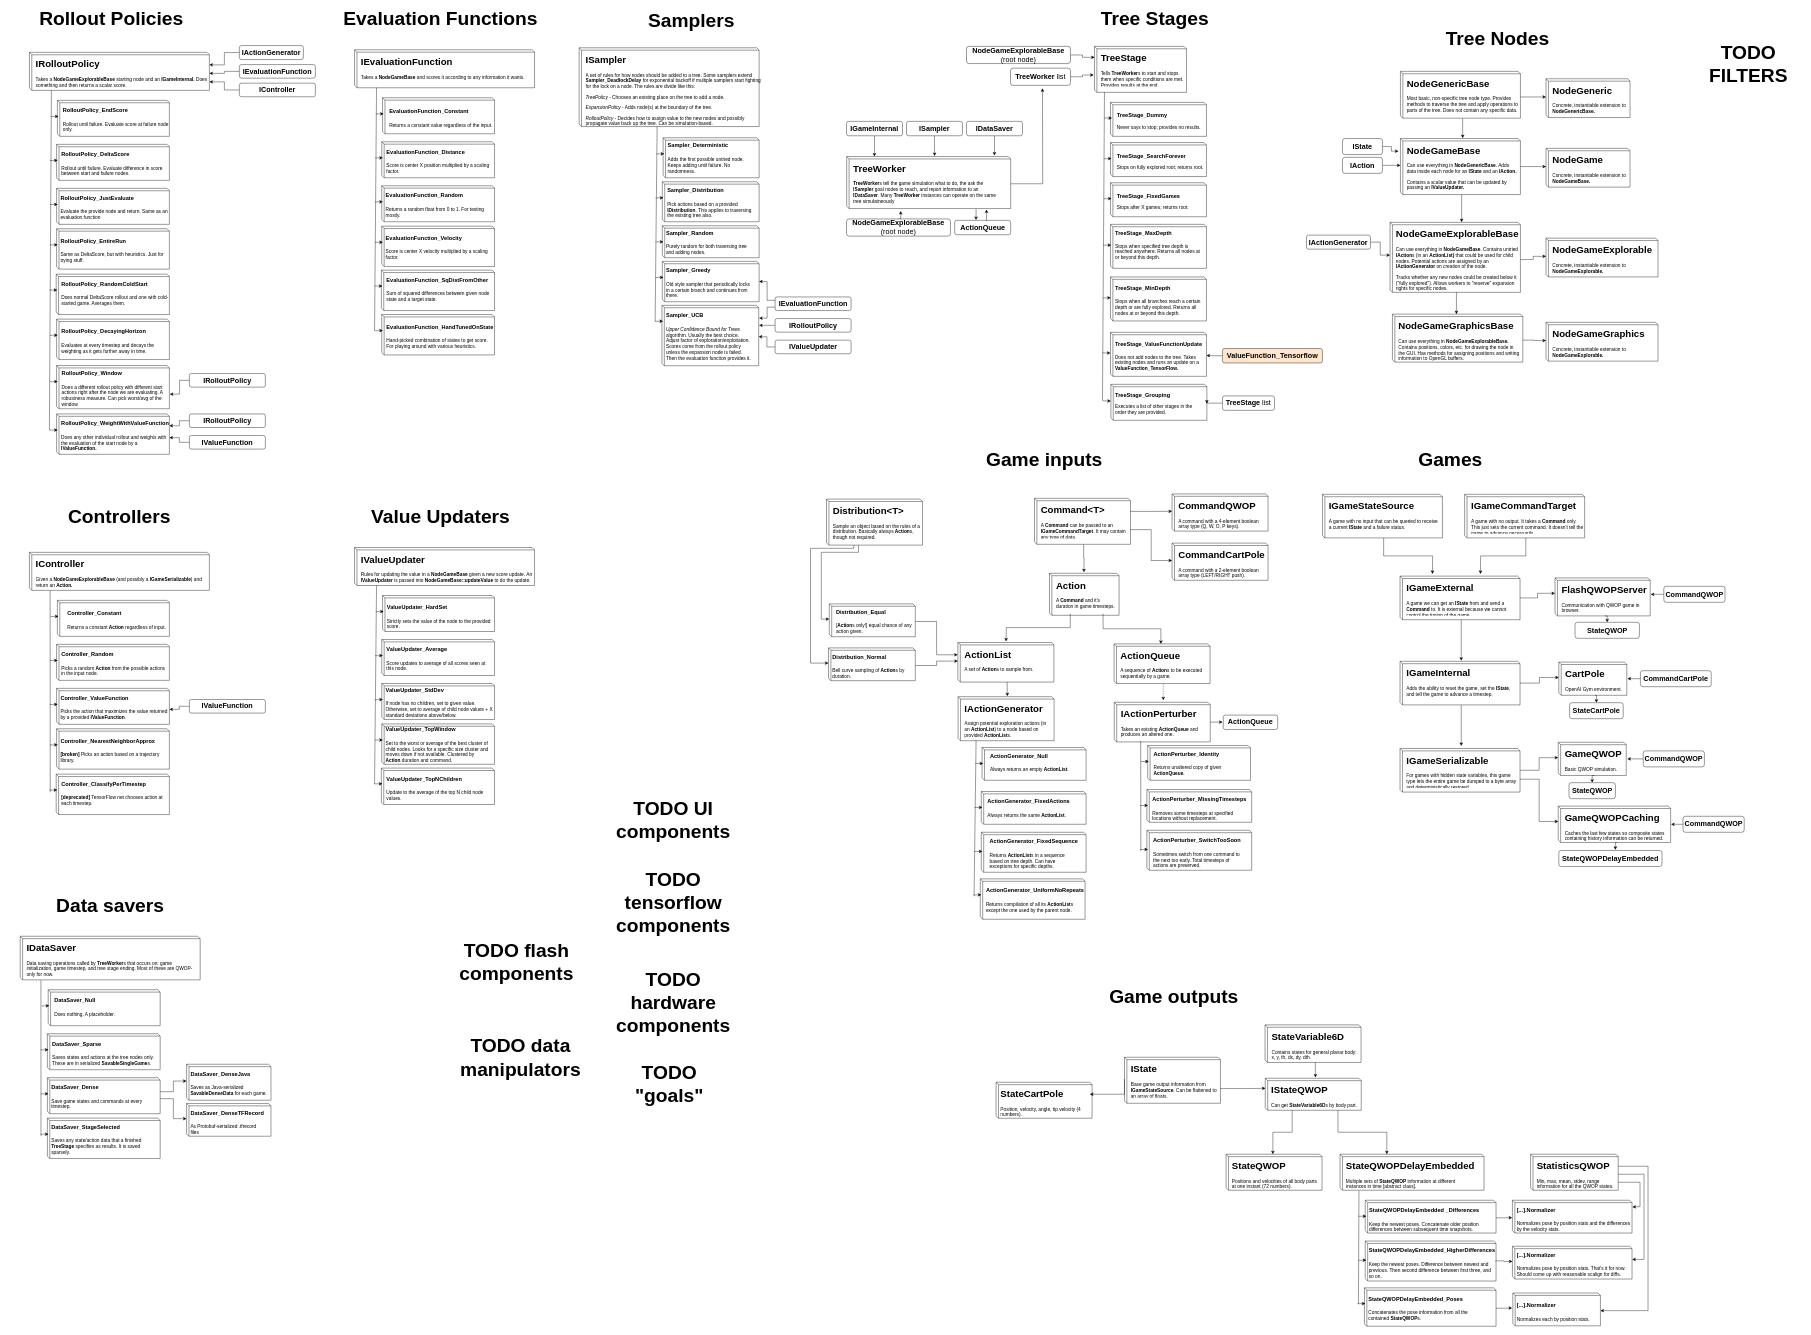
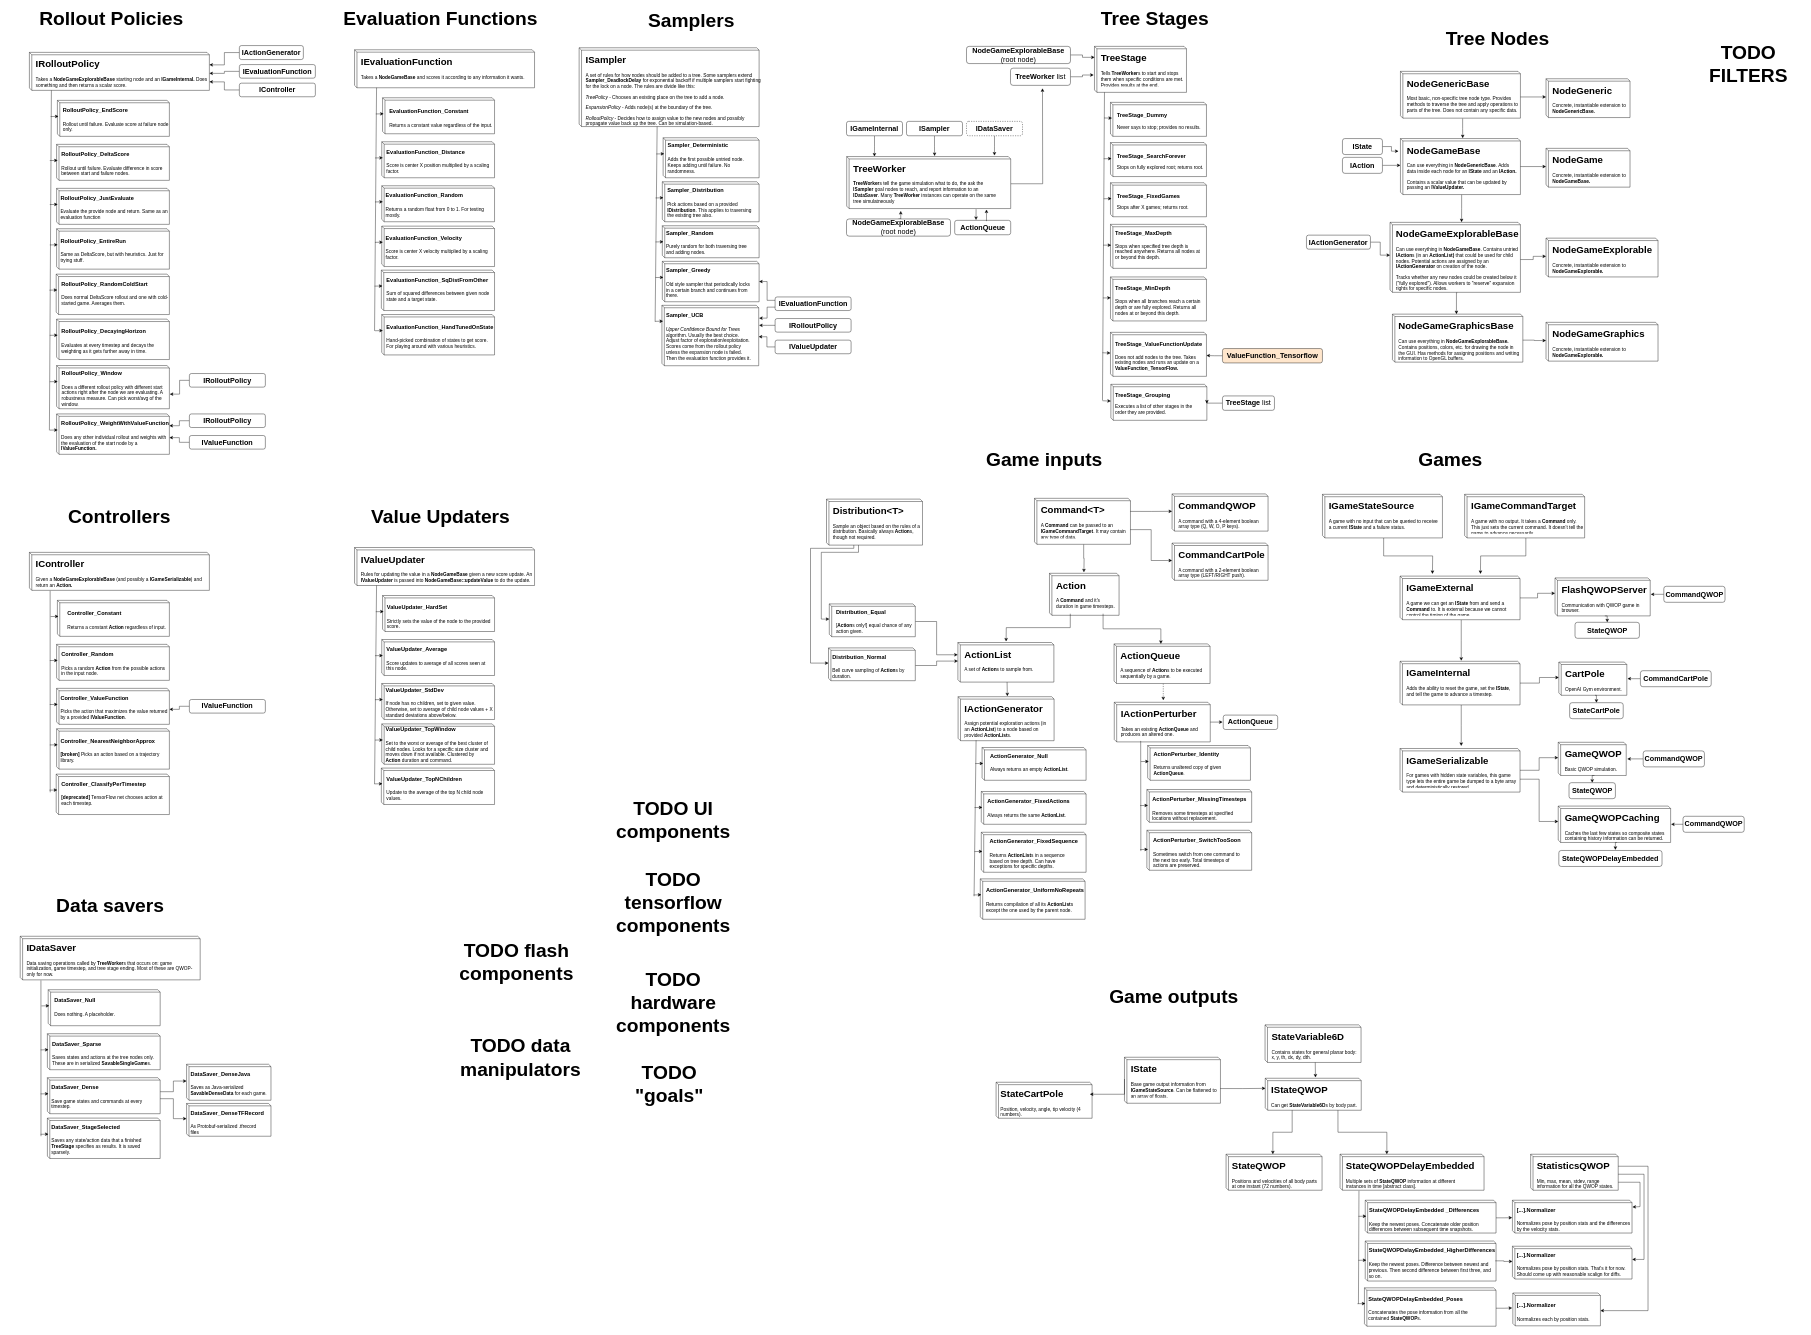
(995, 128) -> (995, 128)
